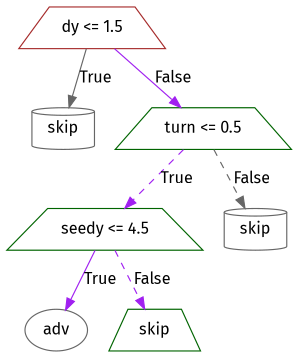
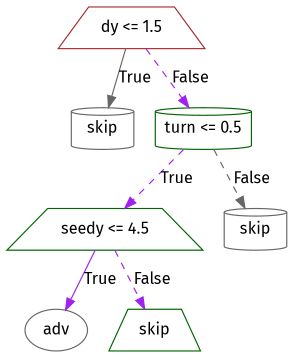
(143, 74) -> (164, 74)
(203, 129) -> (203, 129)
